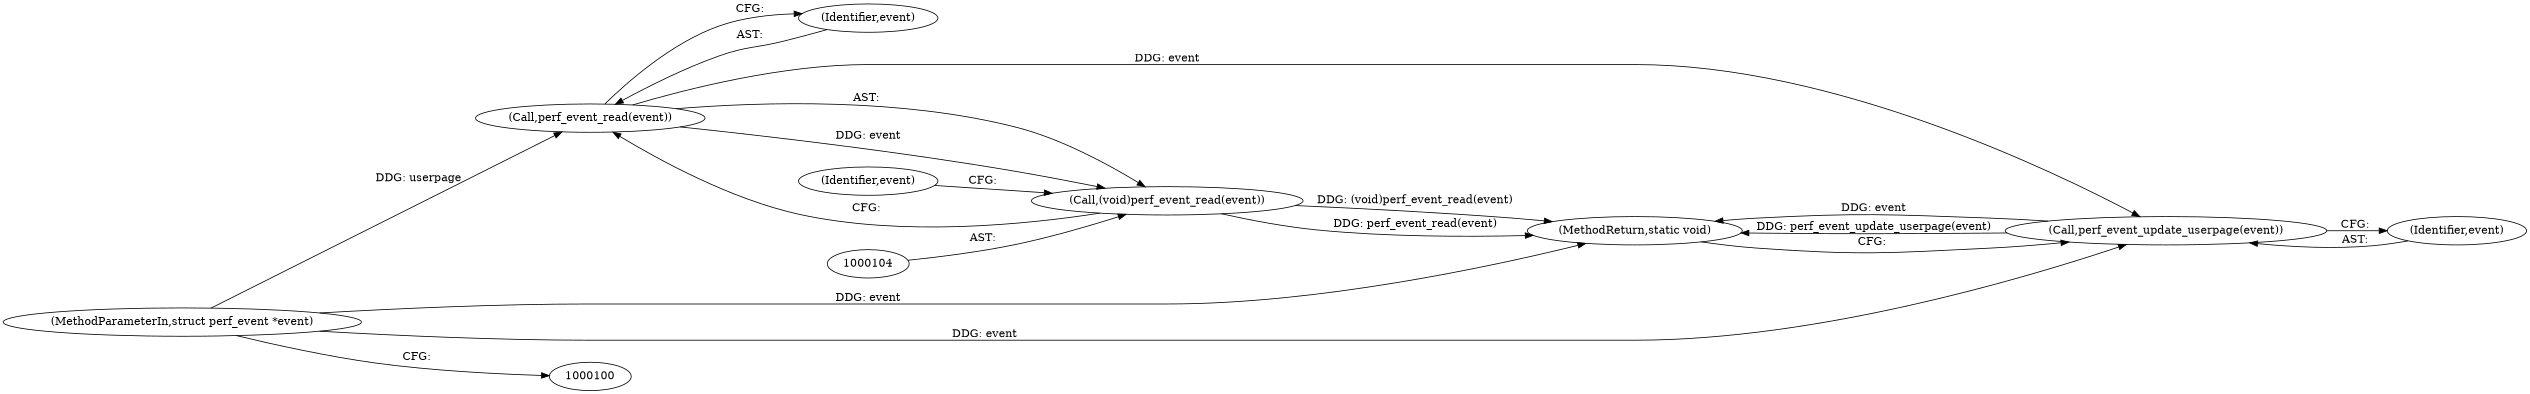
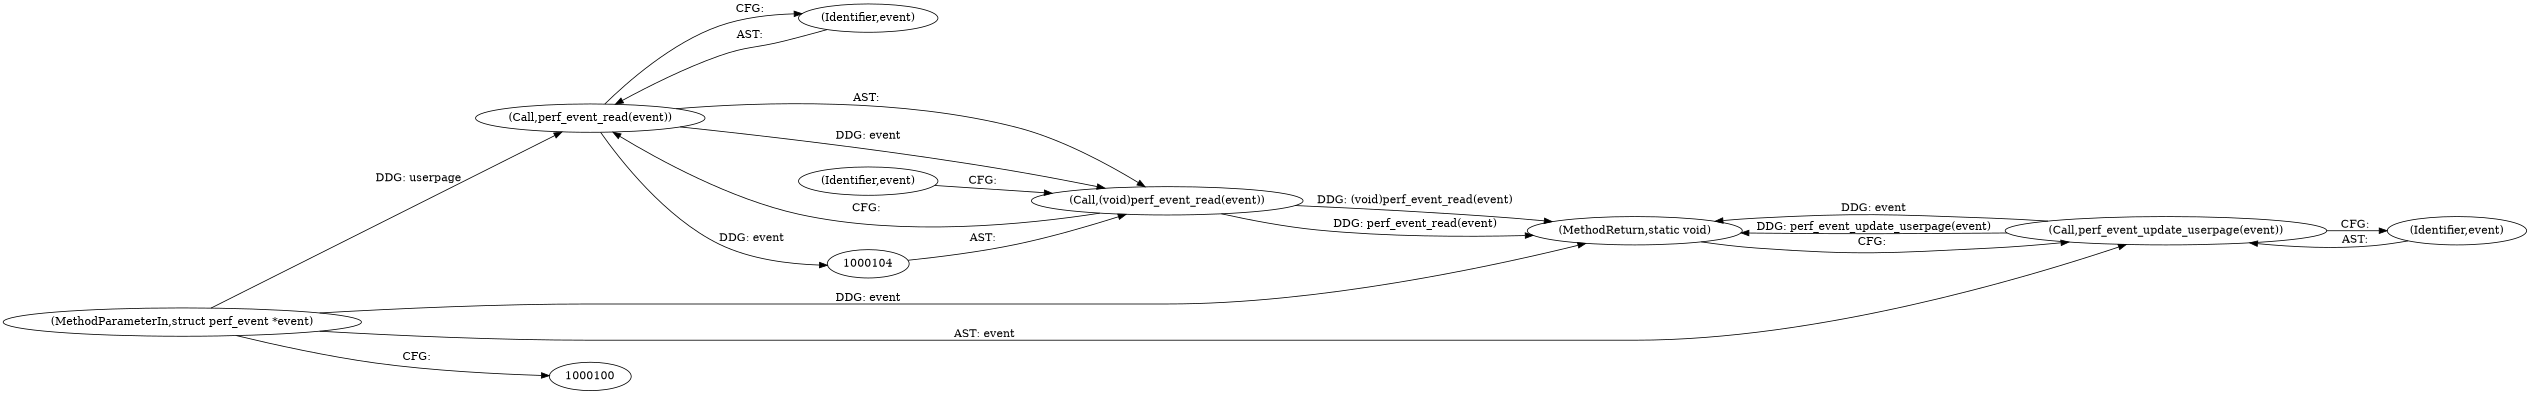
(1394, 65) -> (693, 228)
(985, 334) -> (985, 334)
